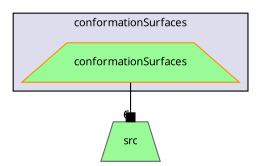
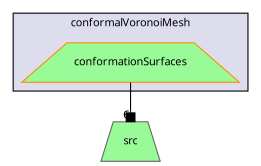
(131, 24) -> (131, 24)
